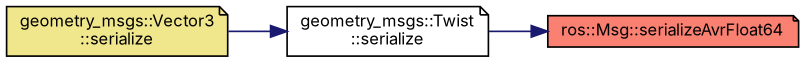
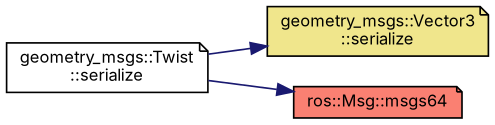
(249, 31) -> (230, 51)
(673, 31) -> (378, 102)
